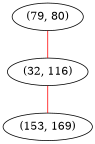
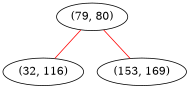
(48, 99) -> (117, 44)
